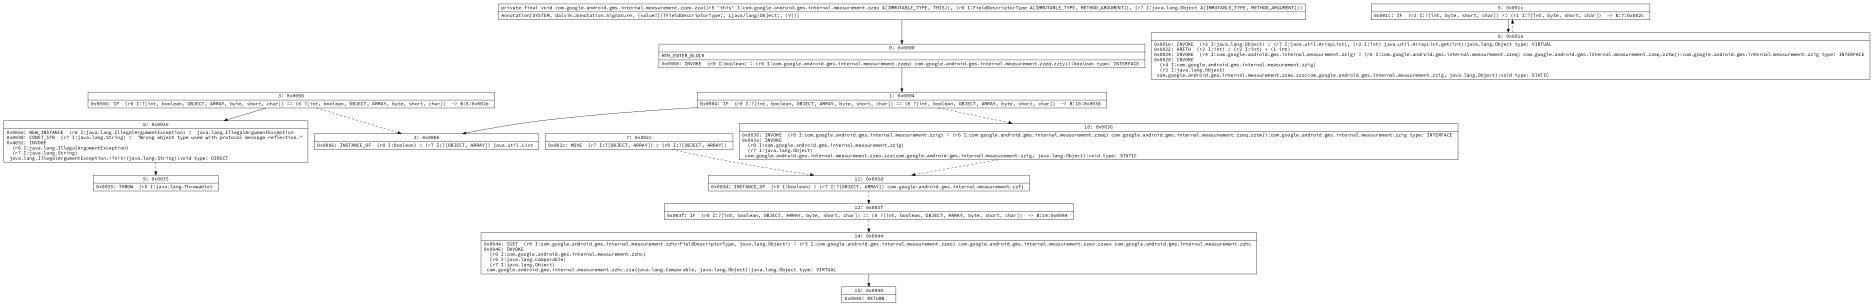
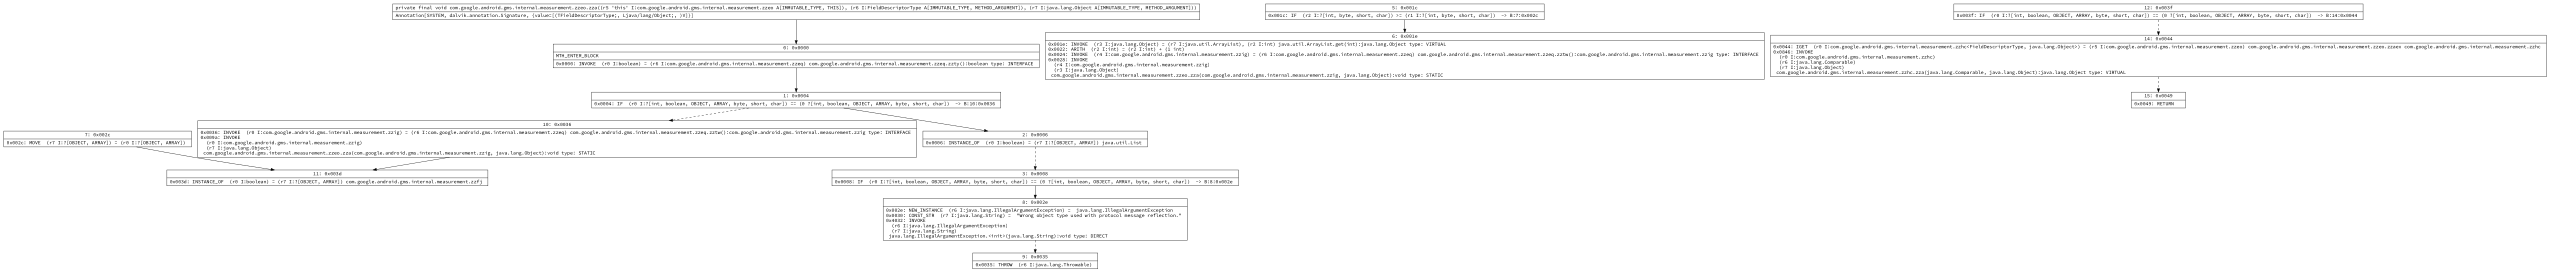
(1513, 28) -> none
(357, 120) -> (1035, 157)
(765, 140) -> (223, 138)
(741, 163) -> (204, 159)
(956, 167) -> (413, 163)
(869, 196) -> none
(869, 279) -> (2158, 83)
